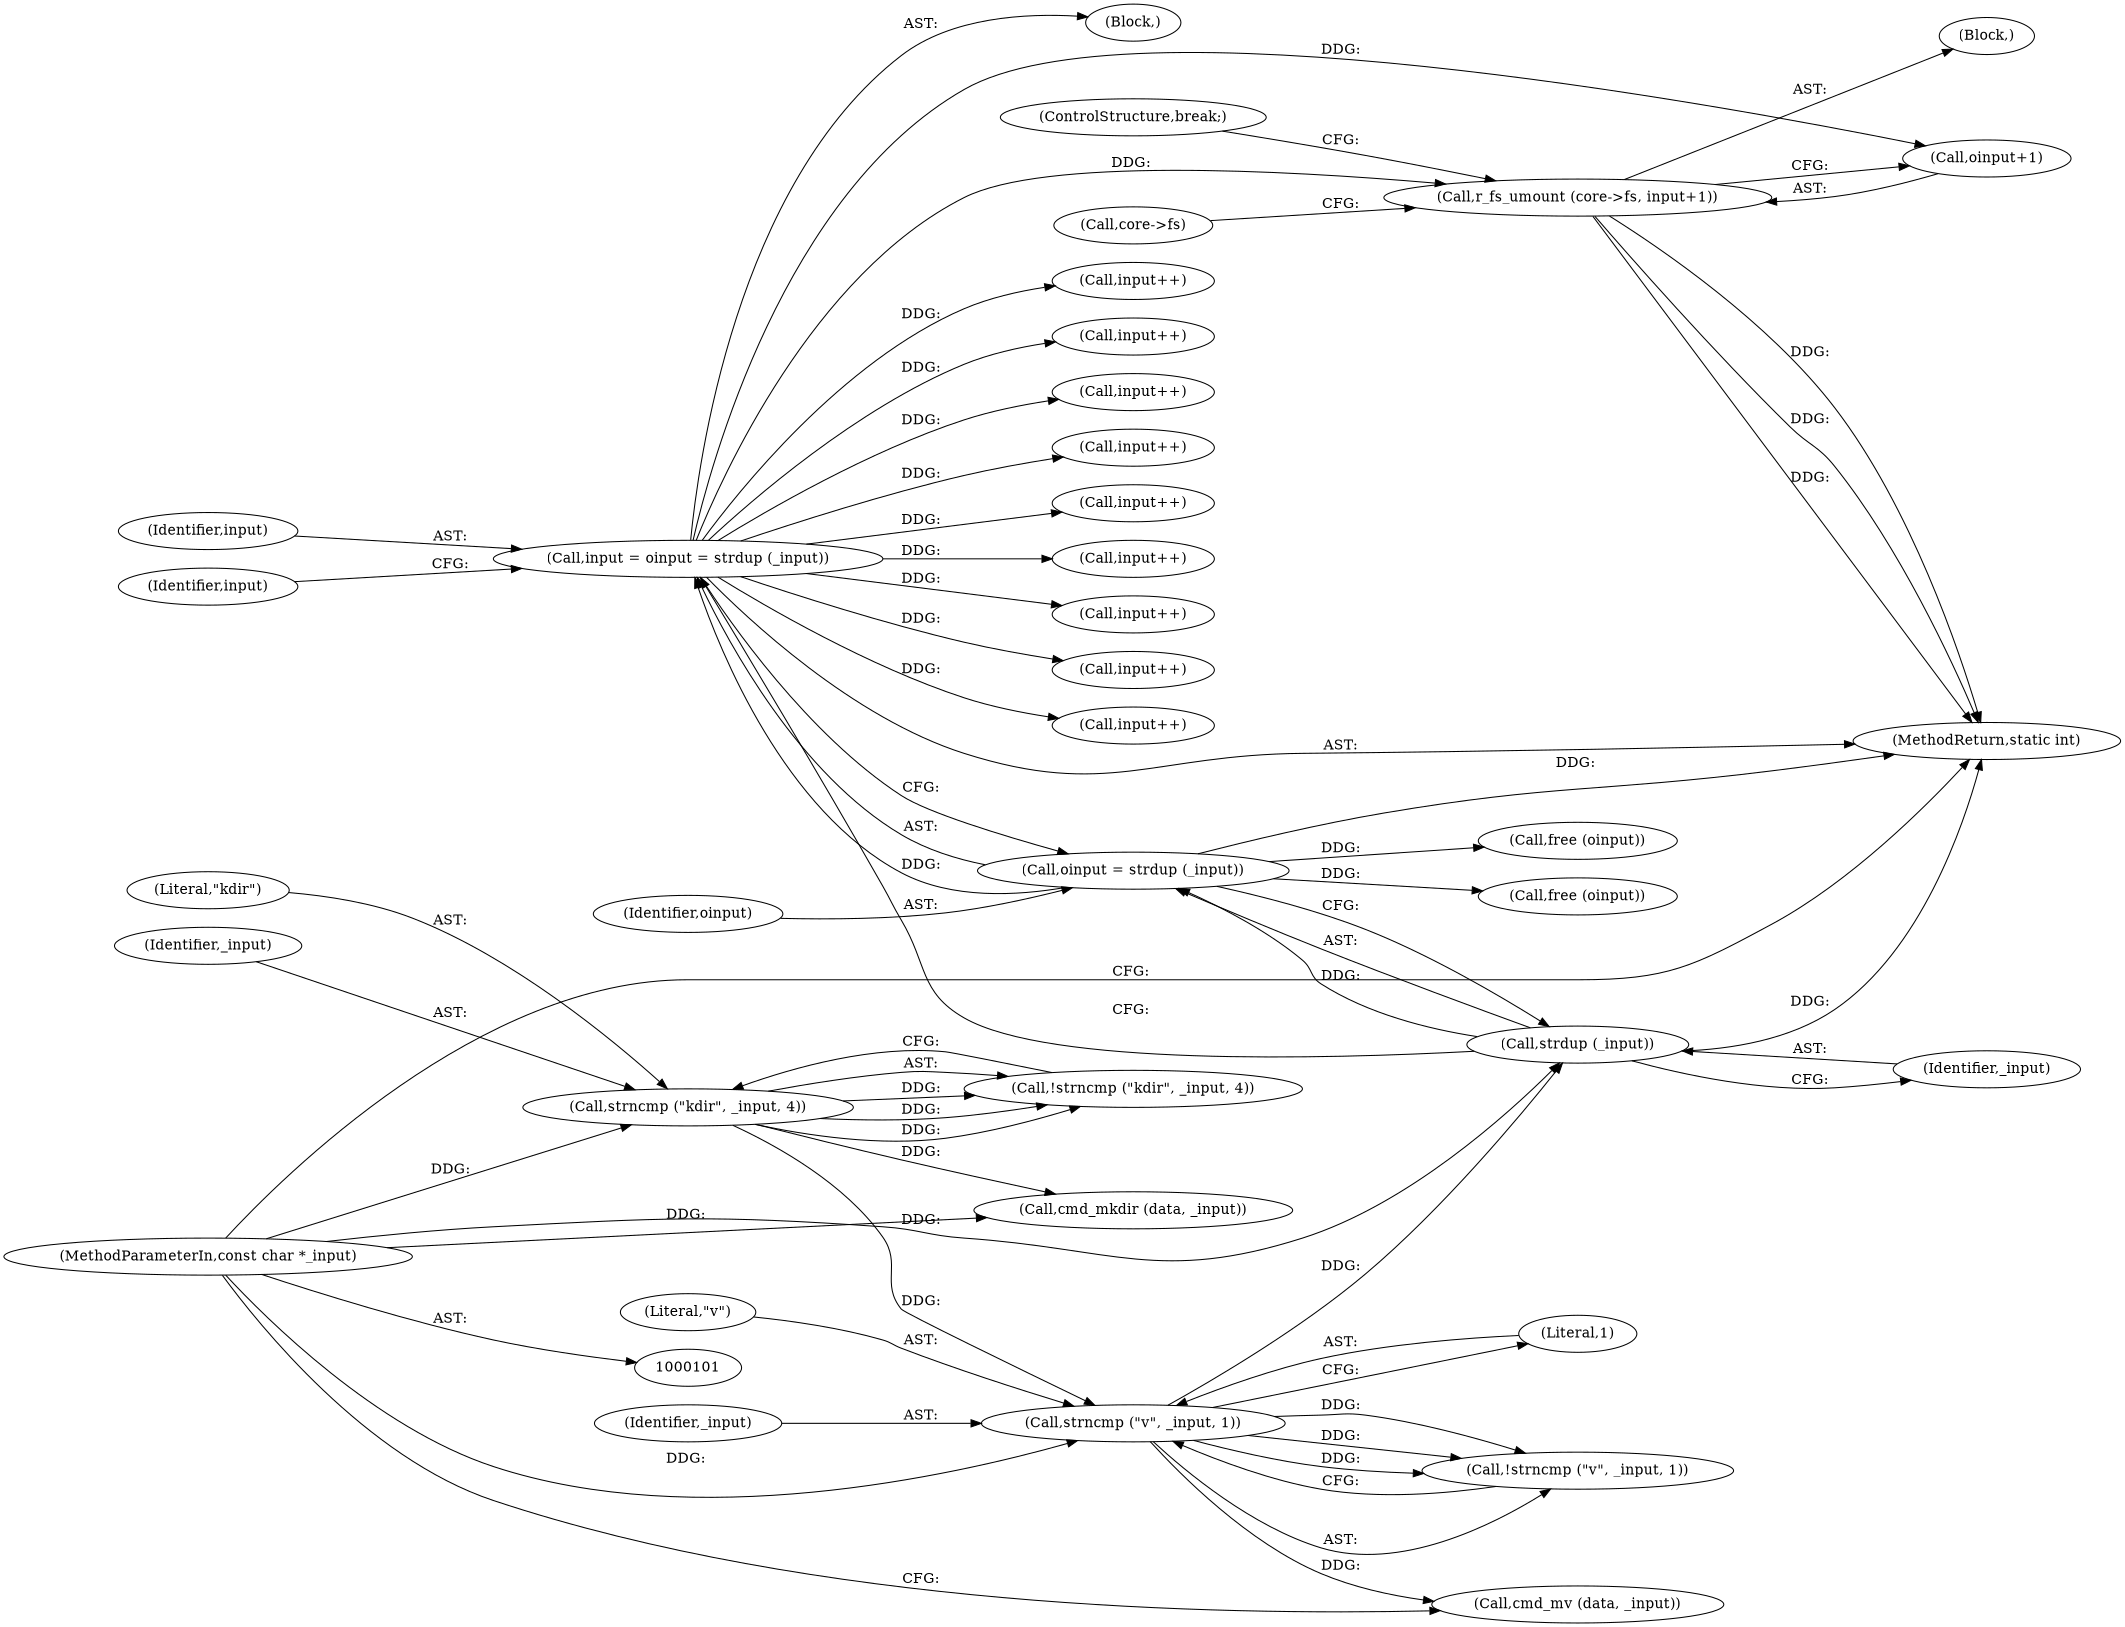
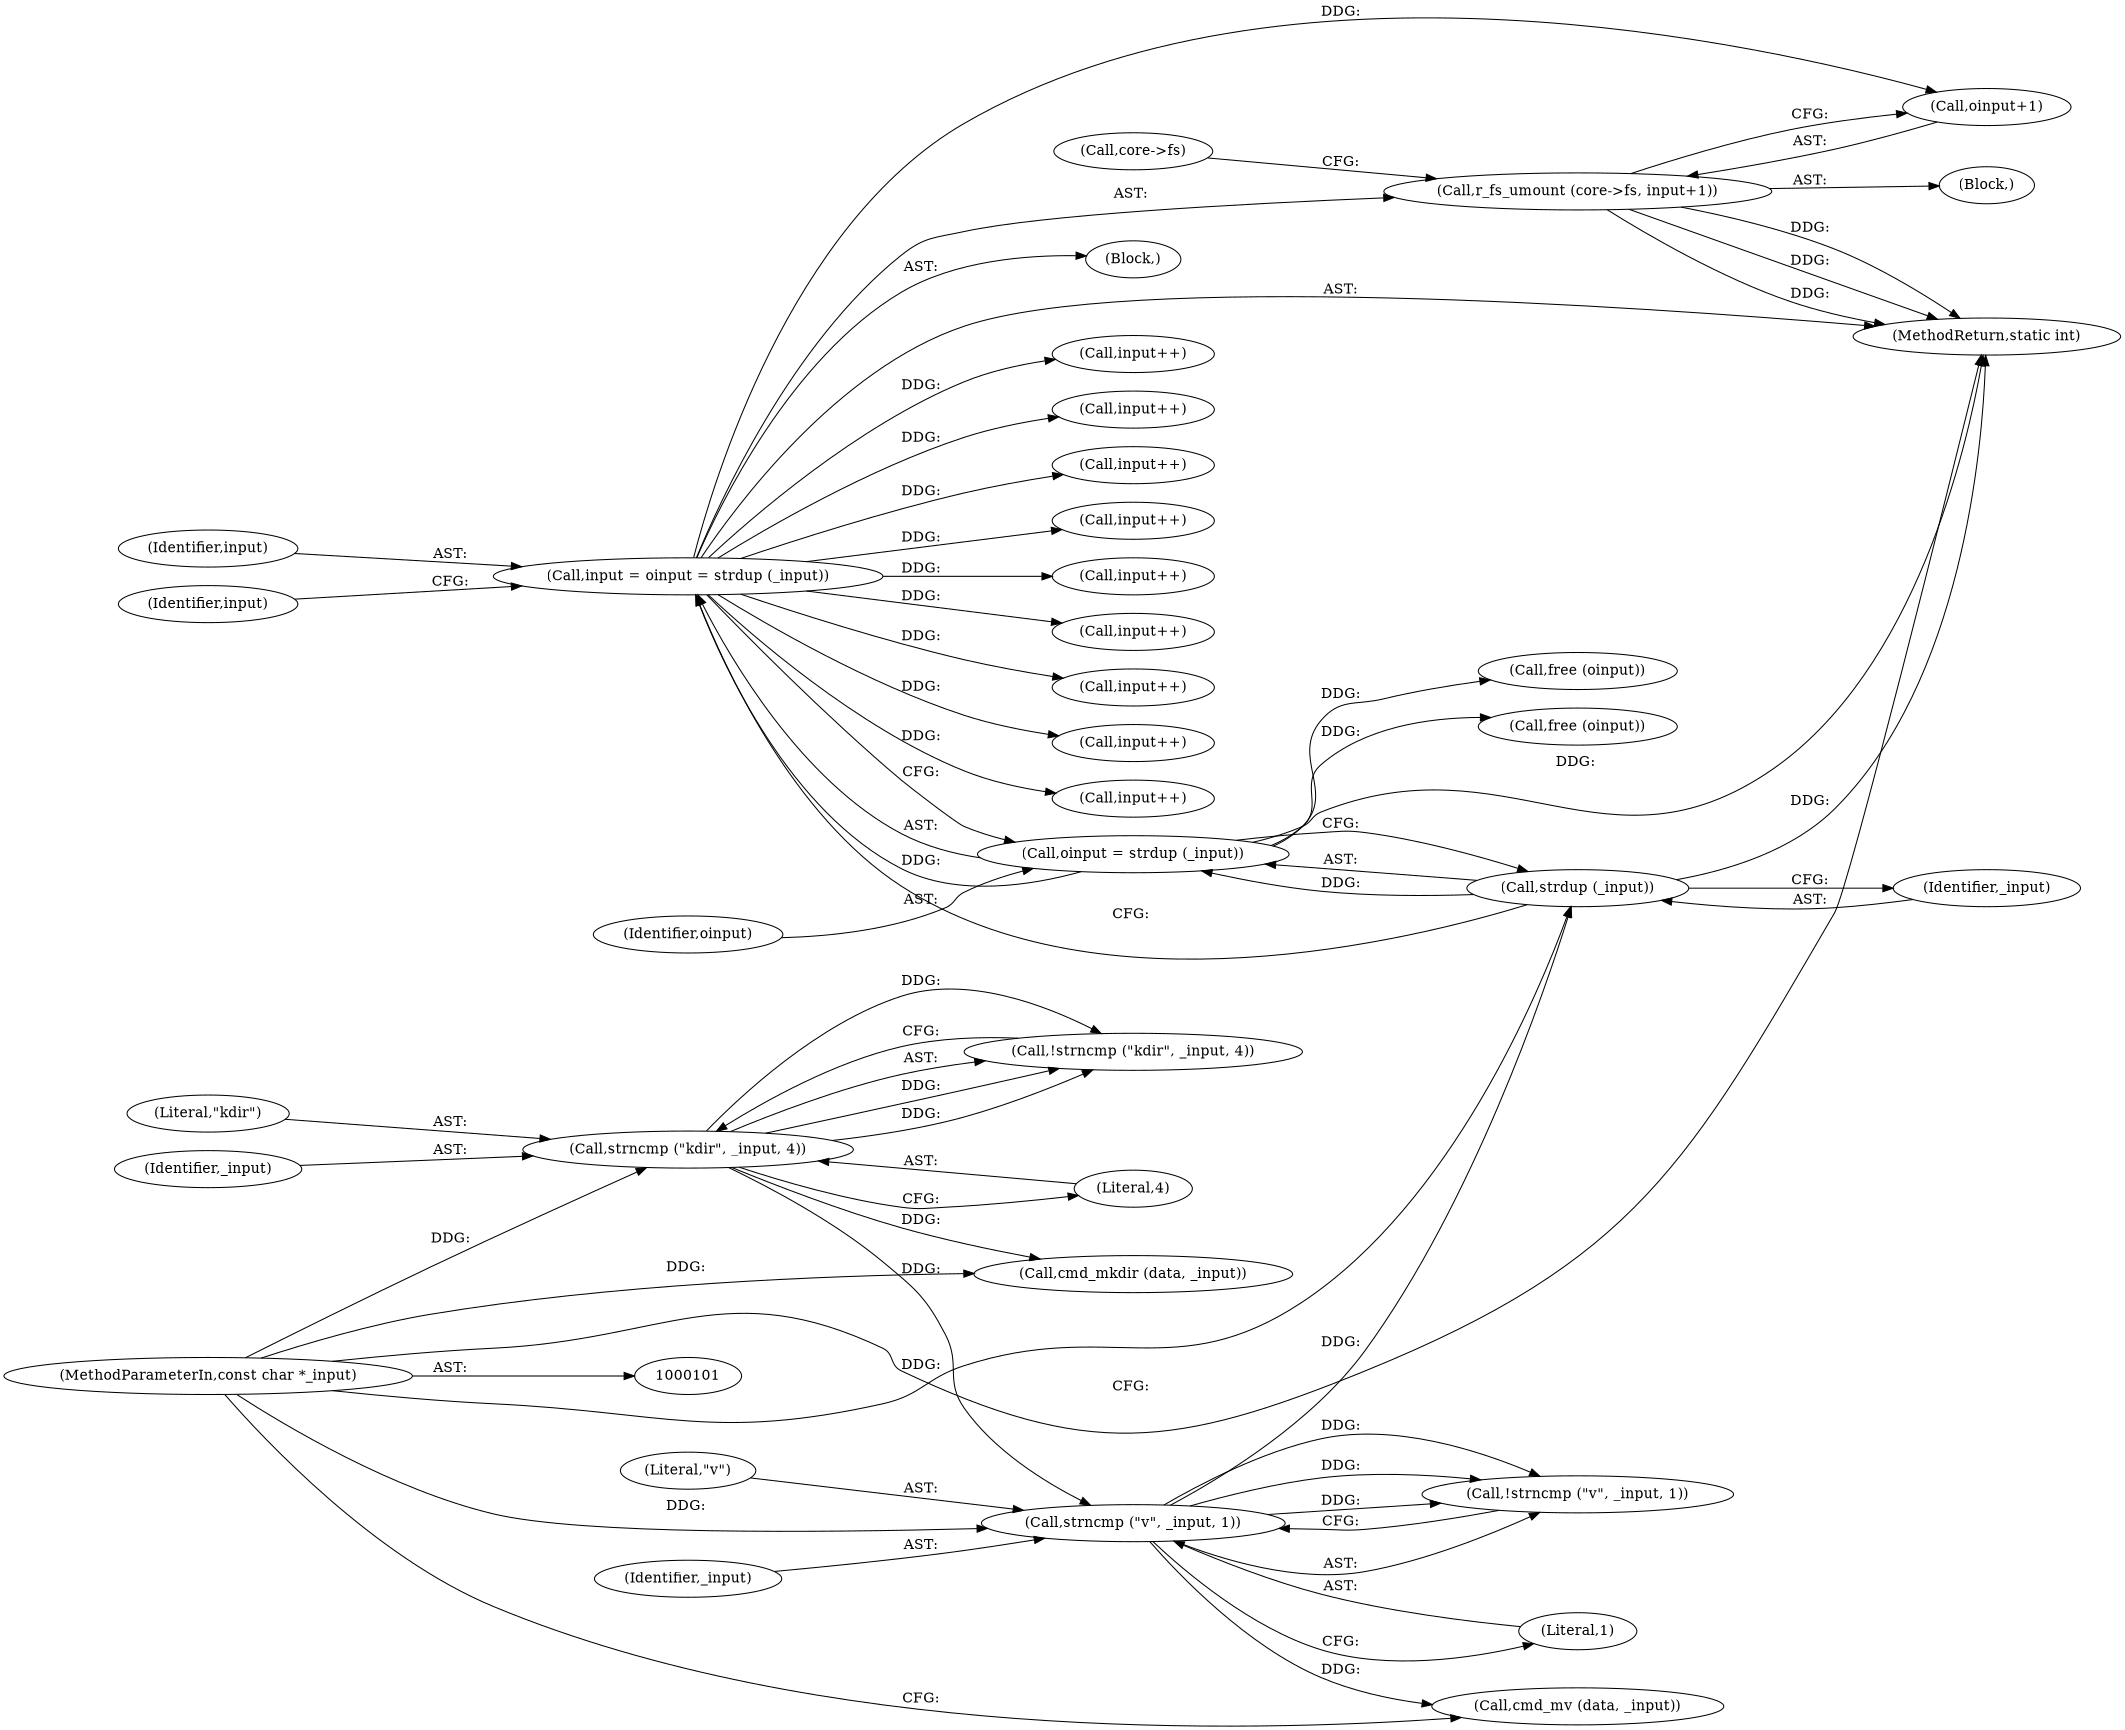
(1133, 117) -> none
(1133, 163) -> (1133, 194)
none -> (1133, 1189)
